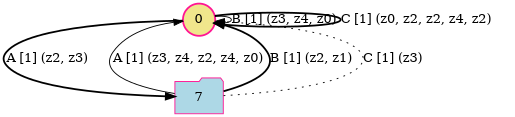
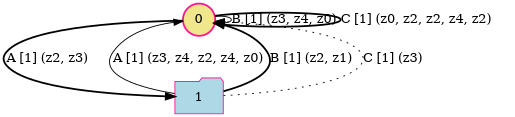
(199, 98) -> (199, 98)
